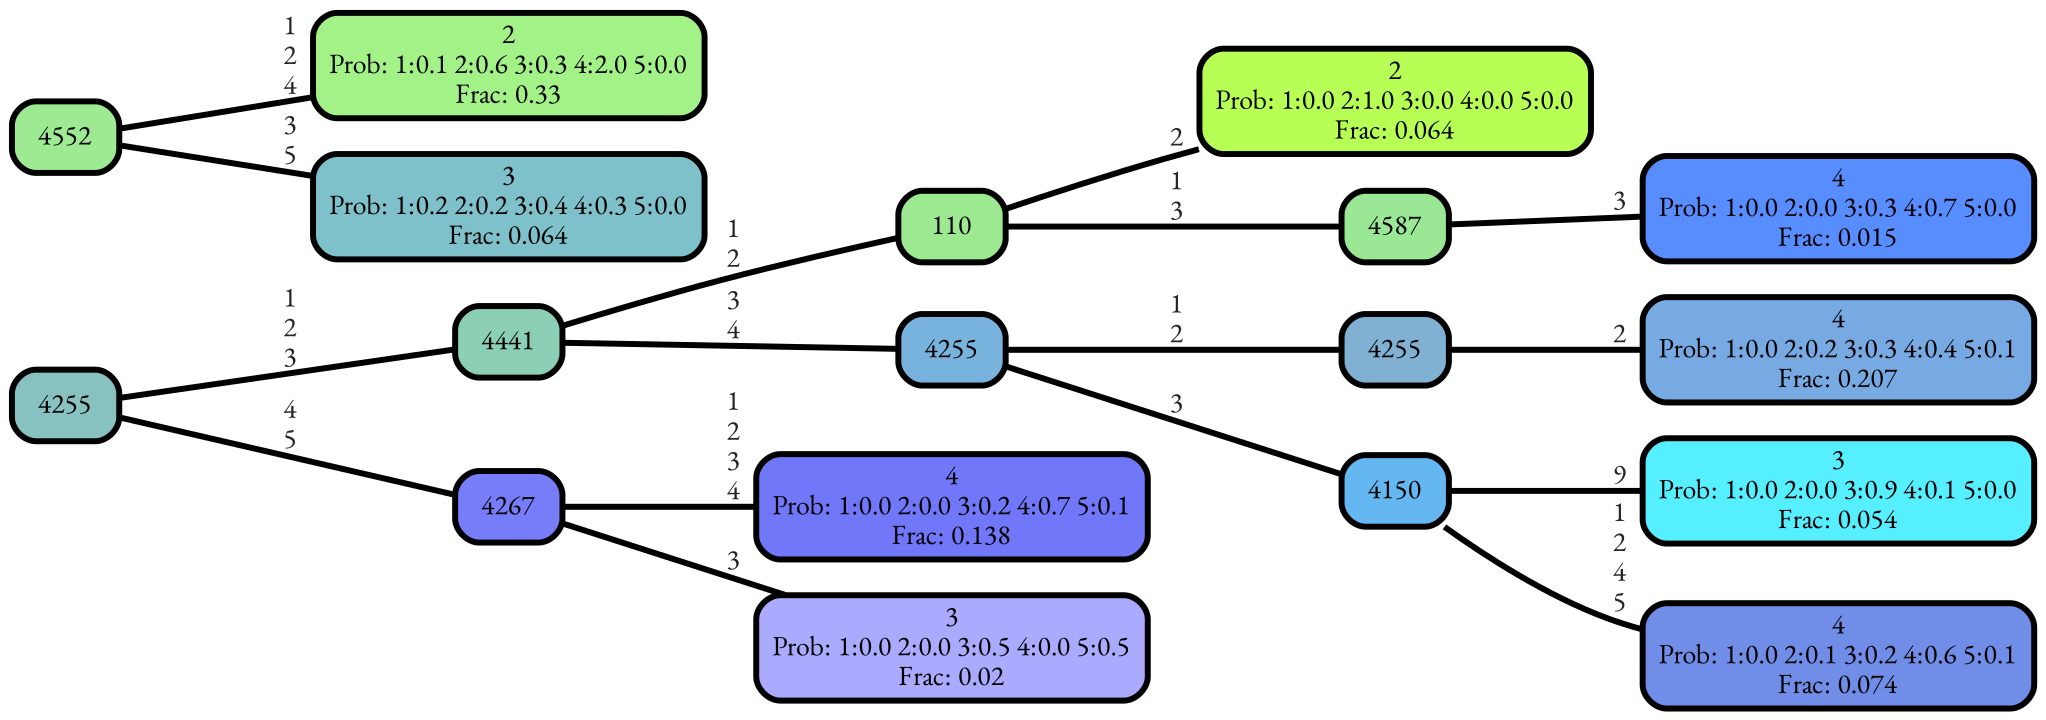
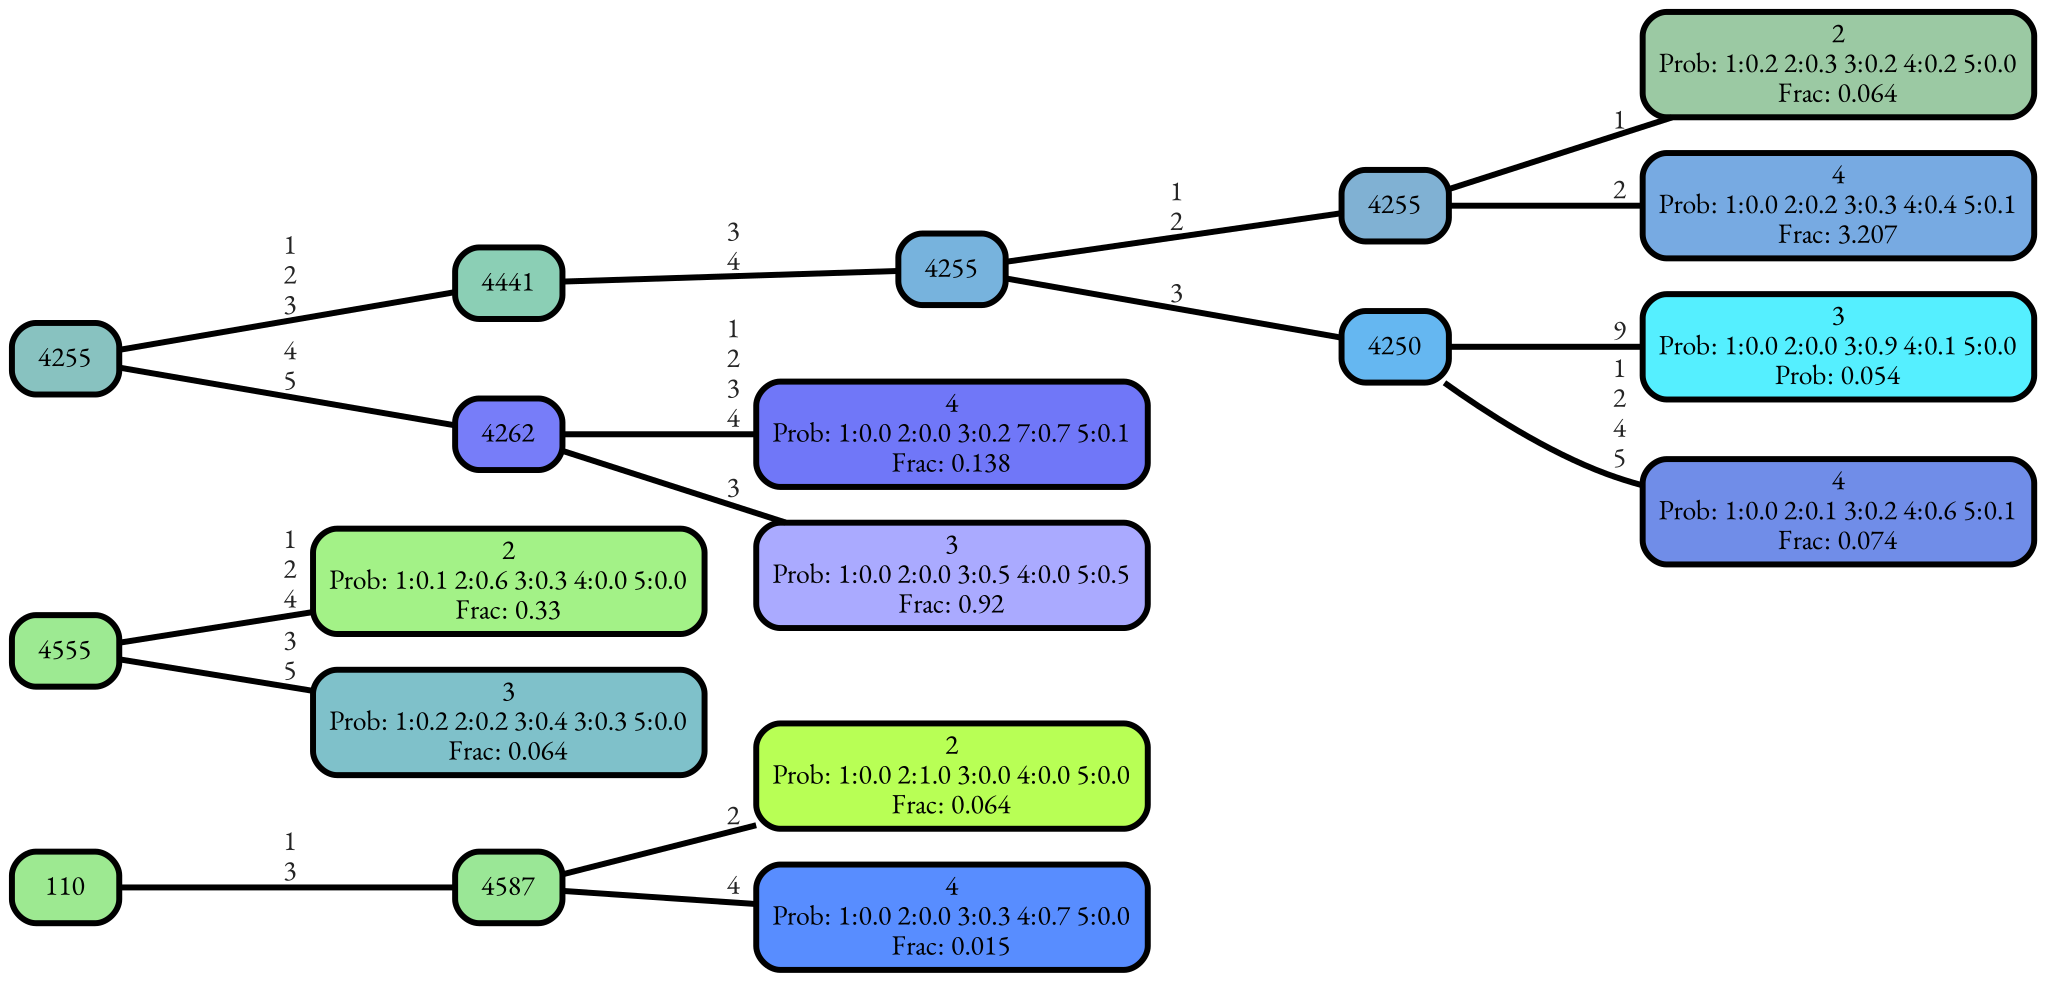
none -> (1838, 65)
(509, 66) -> (509, 581)
(66, 137) -> (66, 651)
(1102, 178) -> (660, 850)
(1617, 202) -> (730, 886)
(509, 207) -> (509, 722)
(729, 278) -> none
(1838, 350) -> (1838, 206)
(1395, 491) -> (1395, 347)
(1838, 491) -> (1838, 347)
(509, 507) -> (509, 434)
(952, 507) -> (952, 434)
(952, 648) -> (952, 575)
